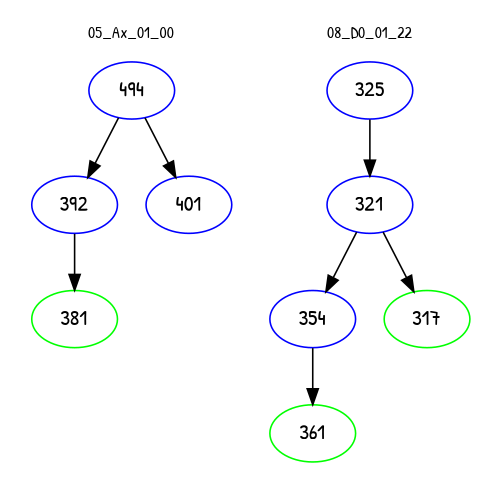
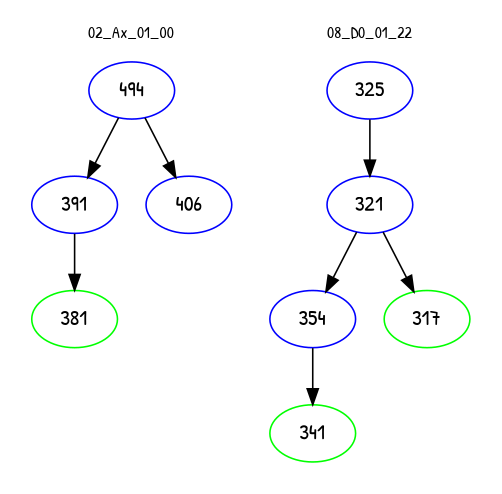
(132, 34) -> (132, 34)
(75, 205) -> (75, 205)
(189, 205) -> (189, 205)
(313, 433) -> (313, 433)
